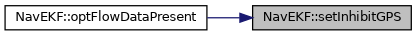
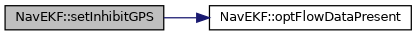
(223, 18) -> (180, 18)
